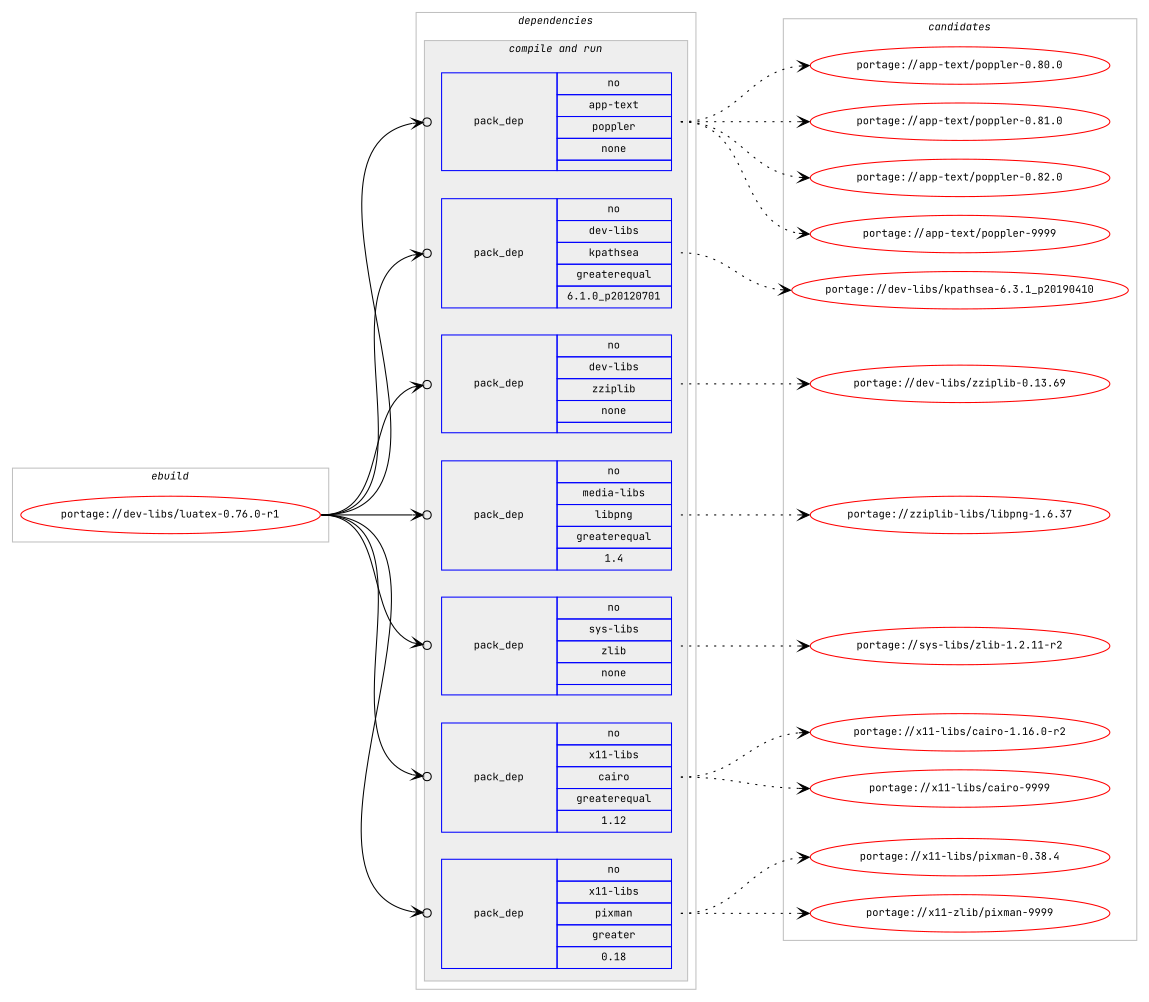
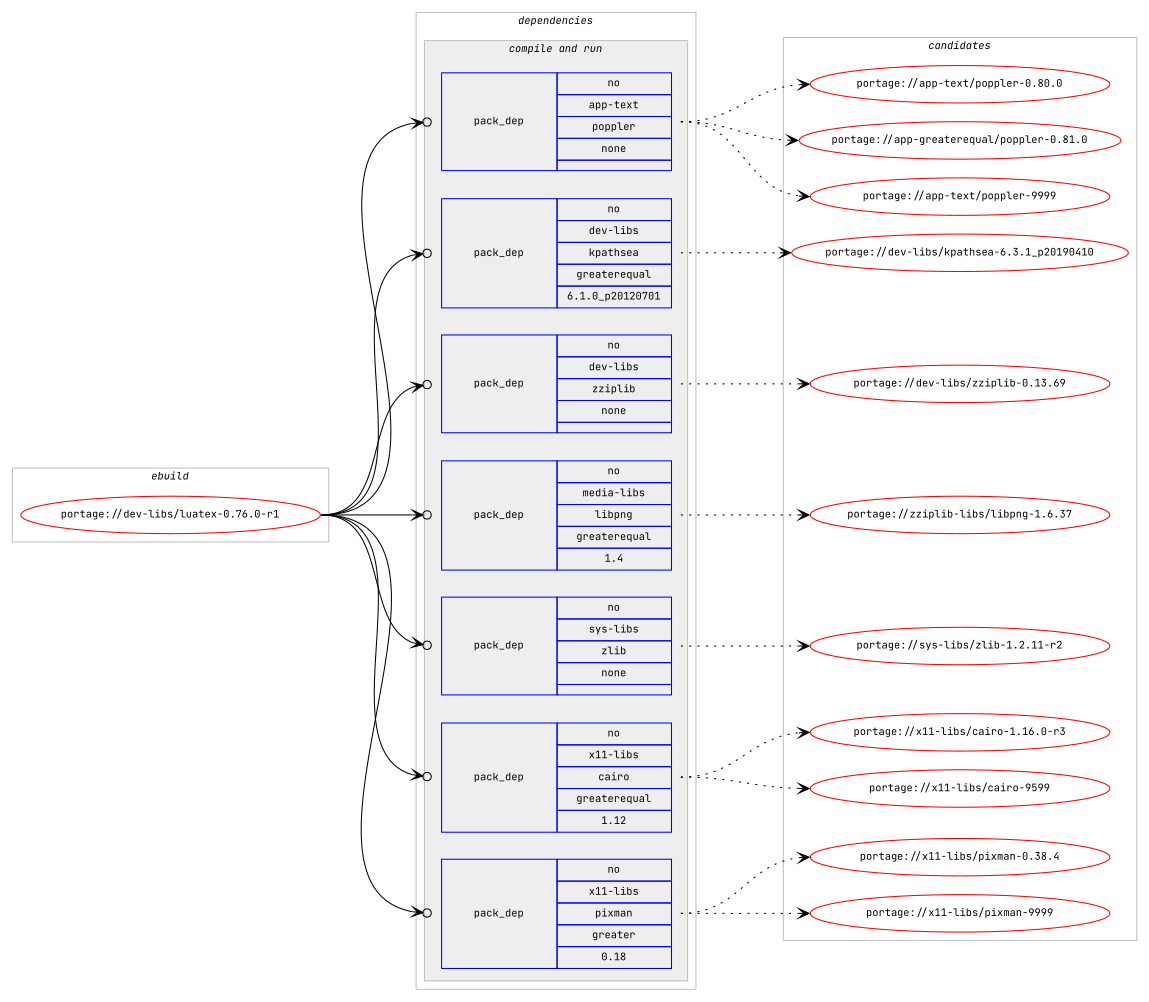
(960, 122) -> (960, 140)
(960, 178) -> none
(960, 732) -> (960, 732)
(960, 789) -> (960, 789)
(960, 913) -> (960, 913)
